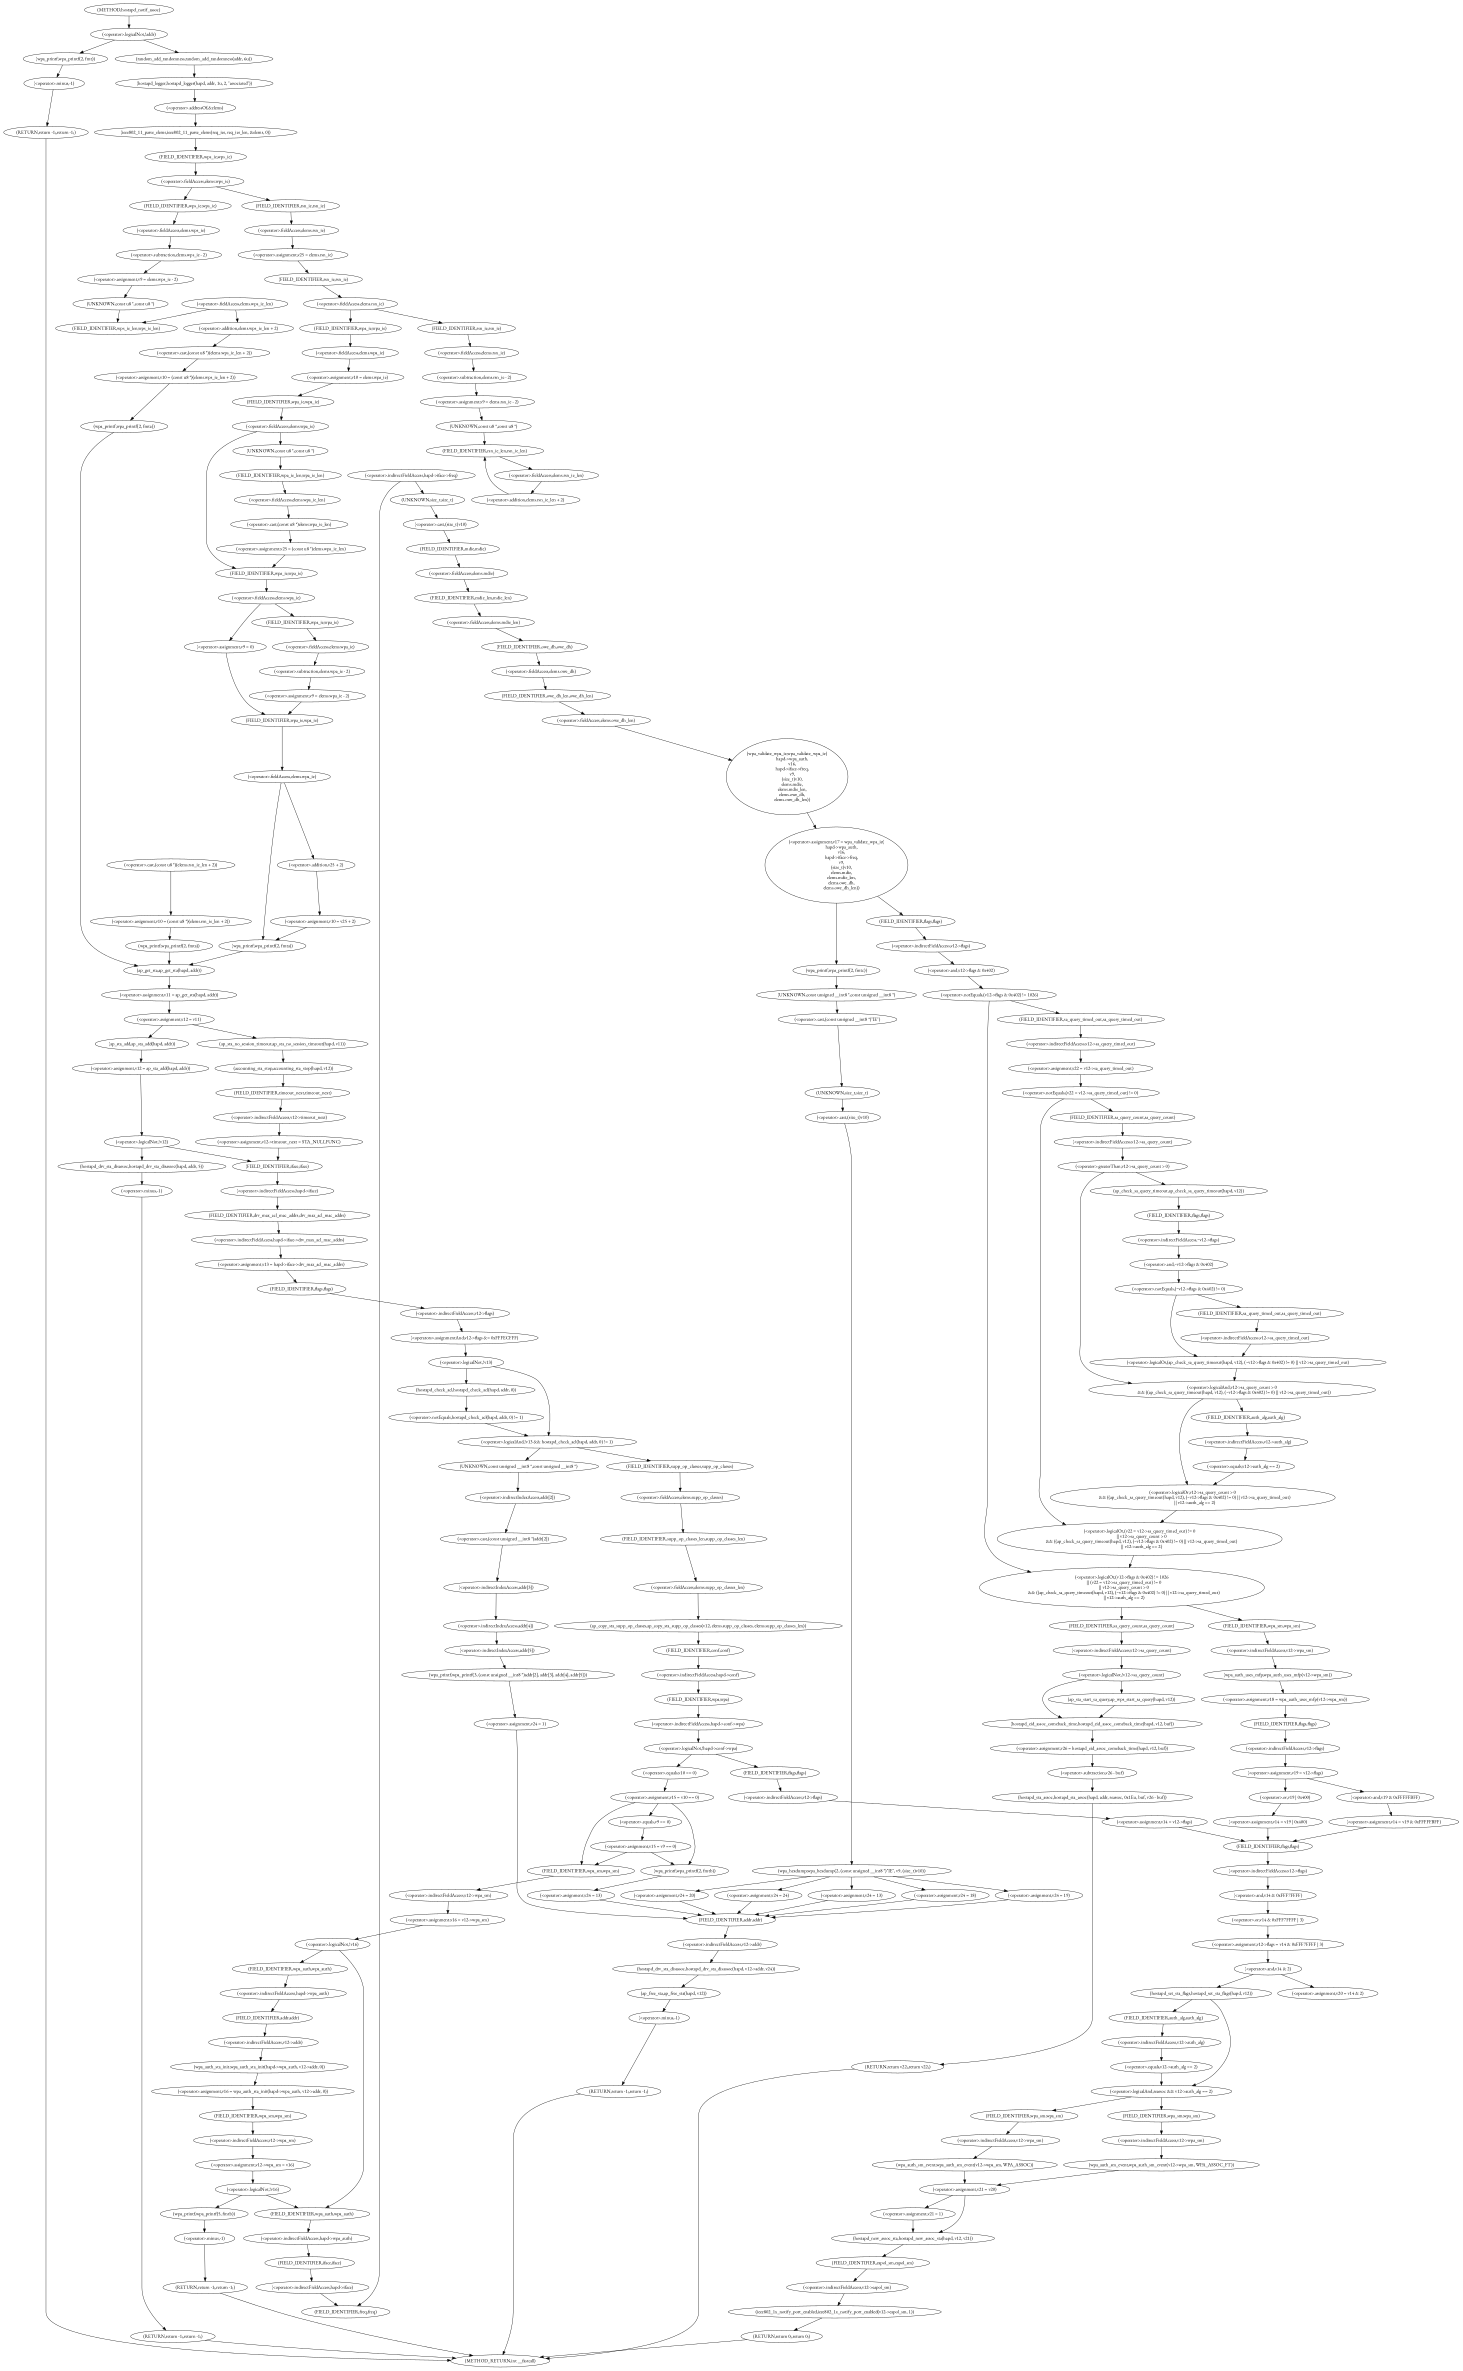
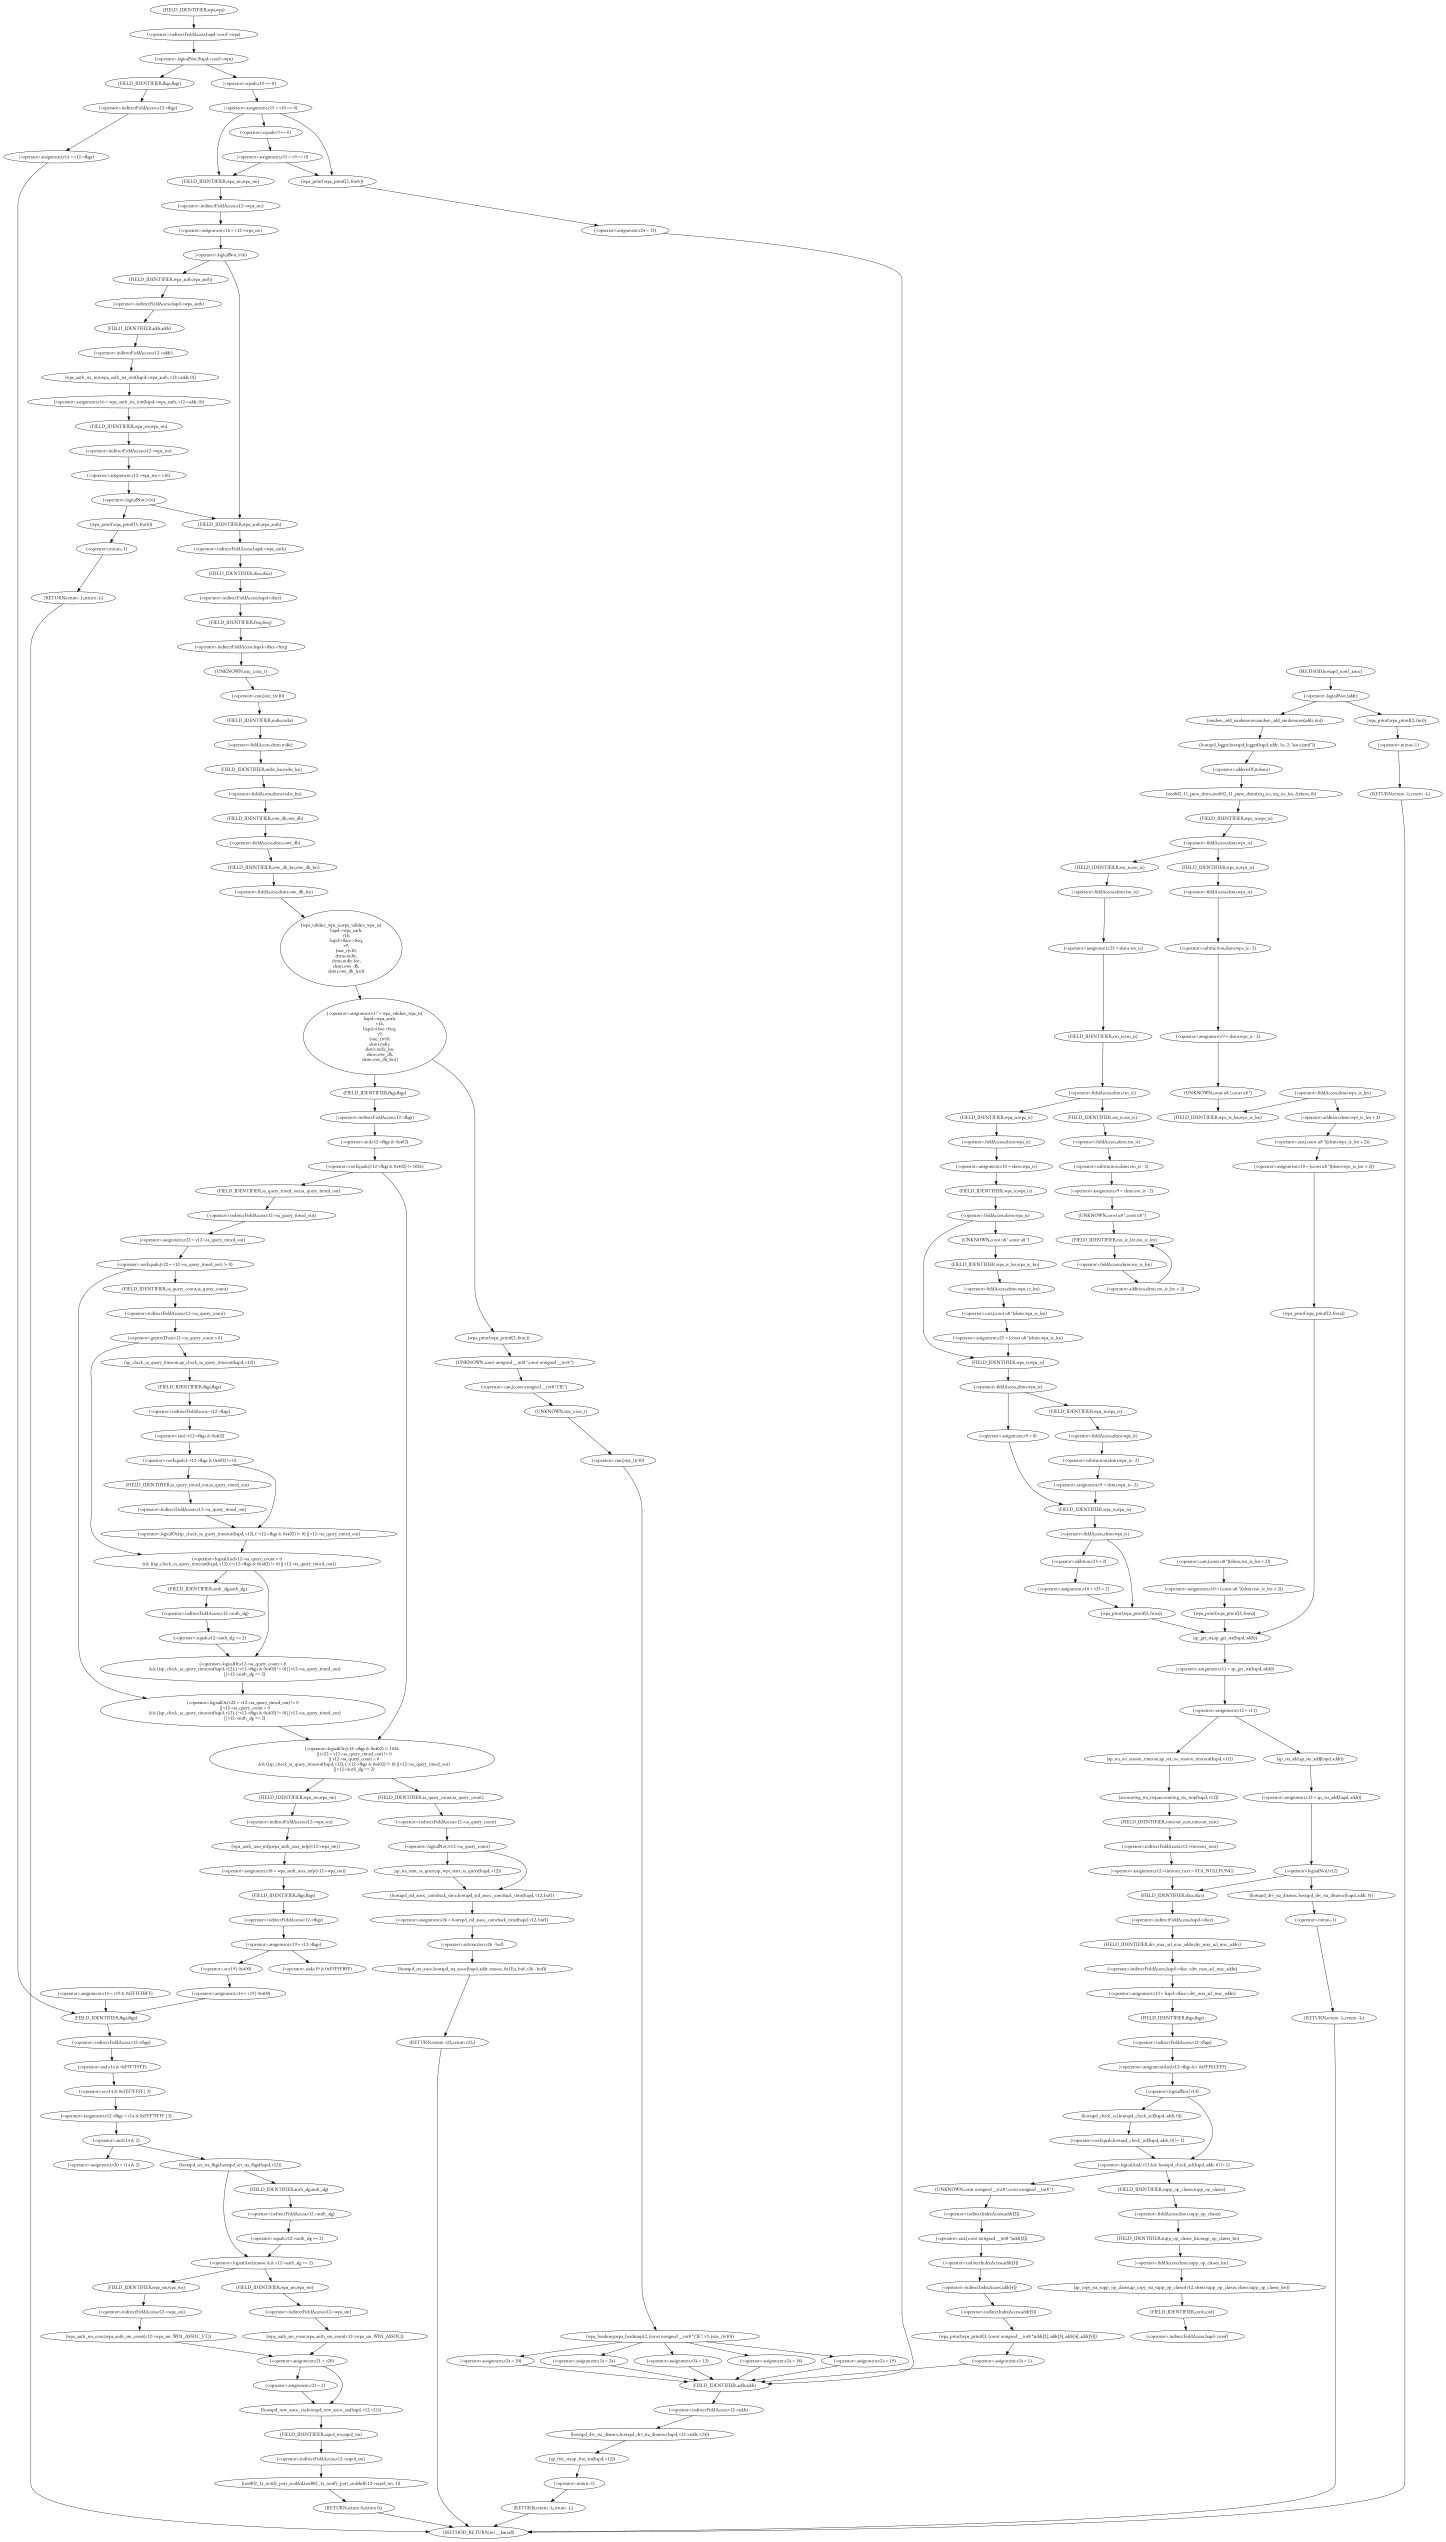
(379, 1392) -> (241, 633)
(698, 1685) -> none
(1389, 1808) -> none
